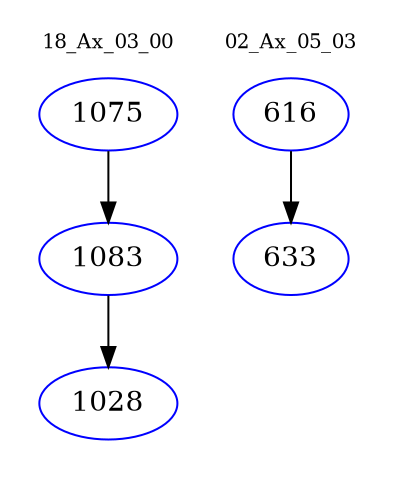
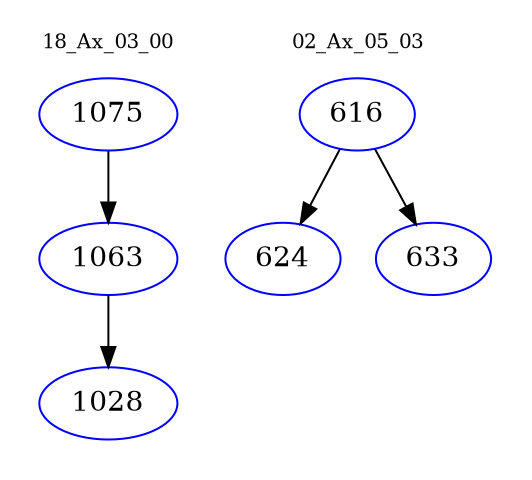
(108, 259) -> (108, 259)
none -> (283, 259)
